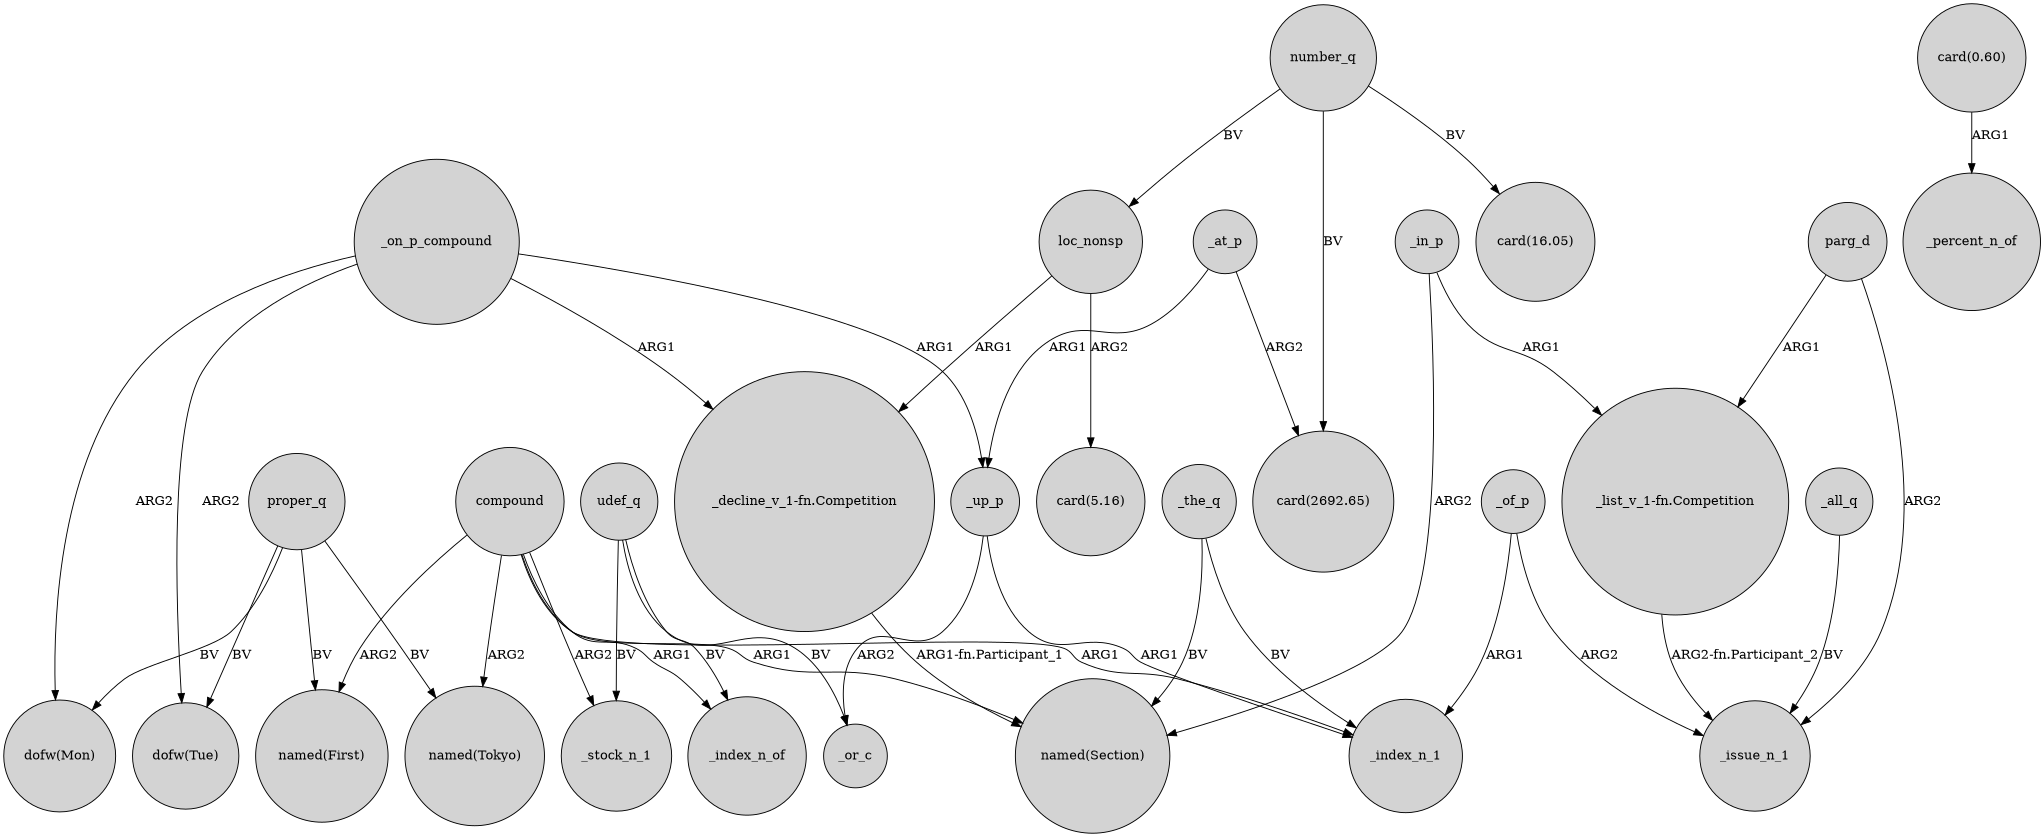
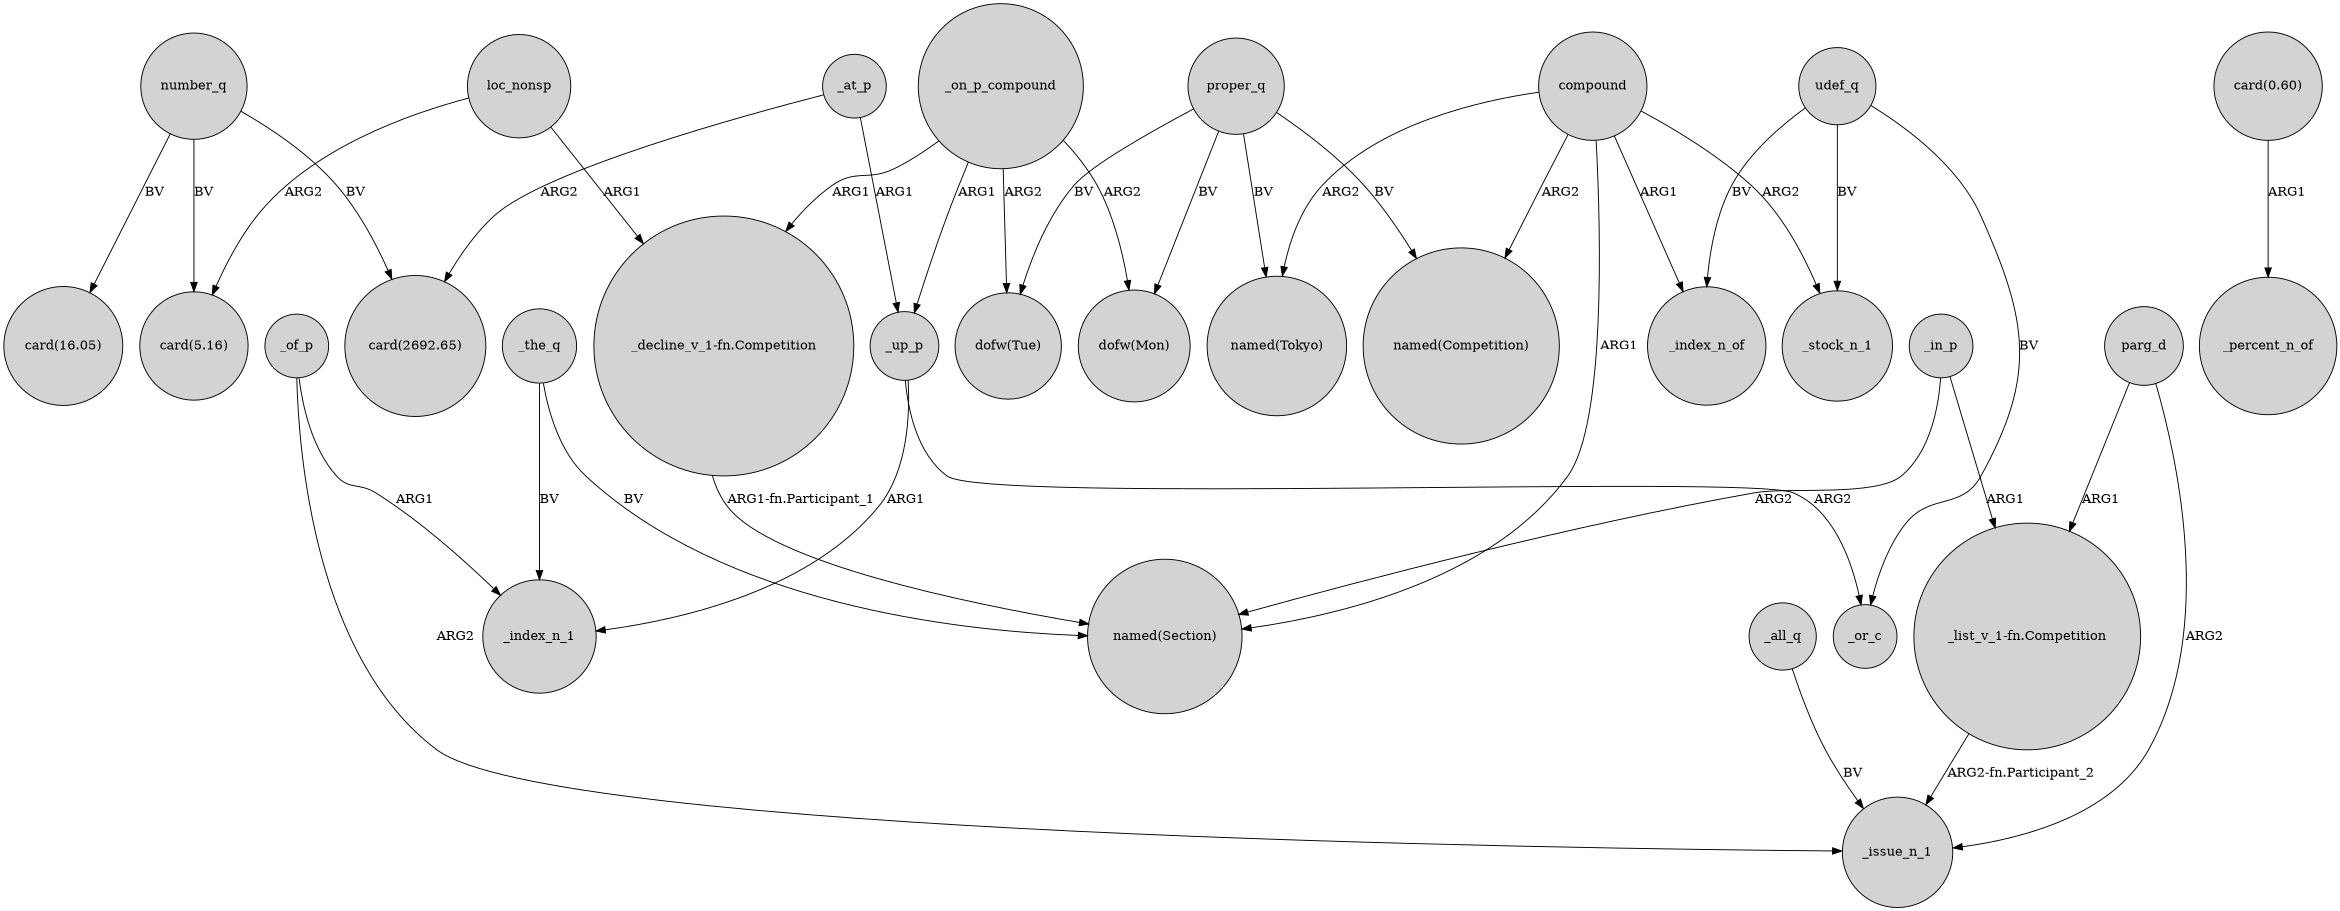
(1207, 143) -> (194, 211)
(940, 642) -> none
(322, 756) -> (1461, 346)
